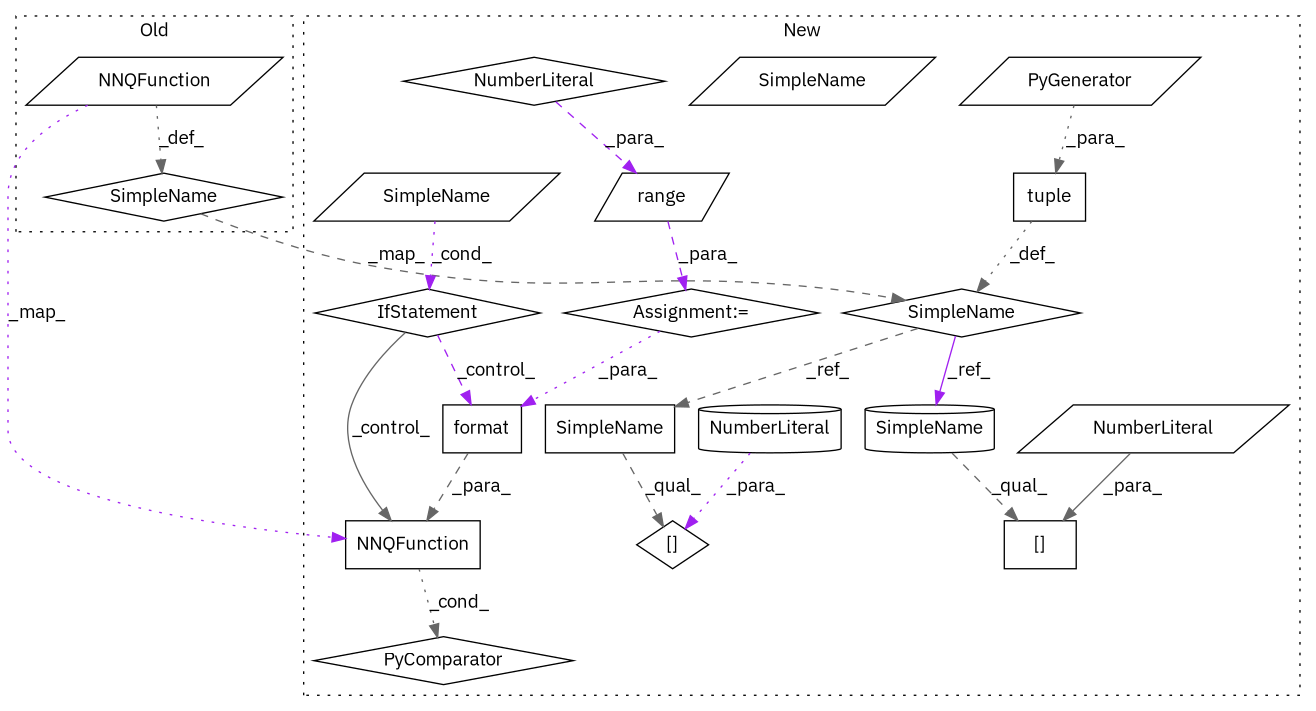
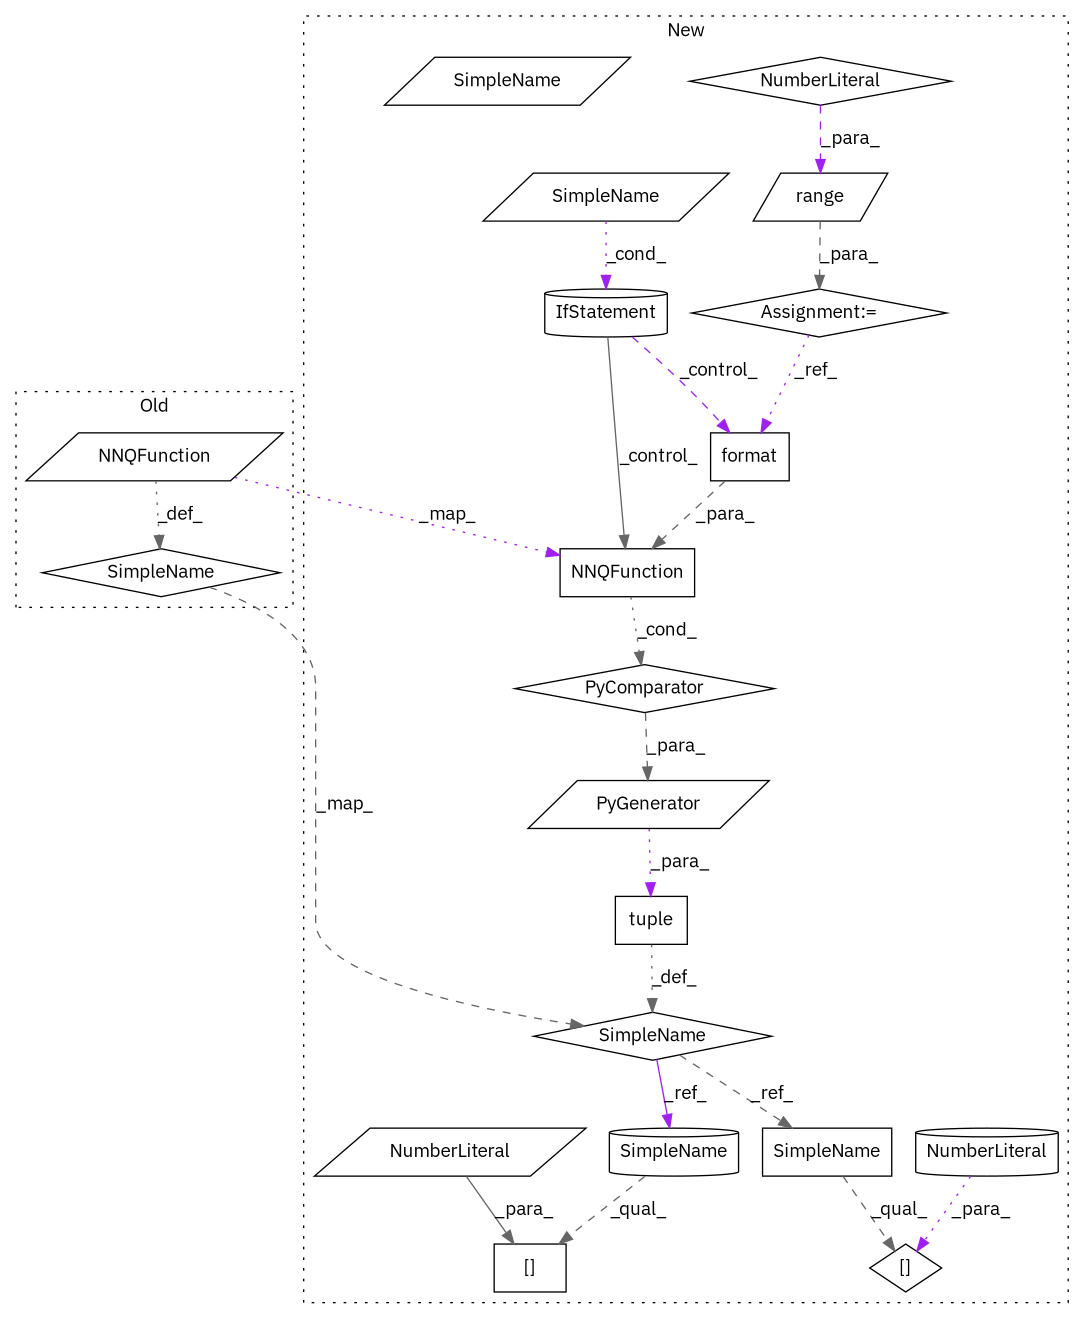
(1067, 133) -> (650, 856)
(675, 249) -> (820, 248)
(428, 313) -> (606, 313)
(629, 371) -> (816, 371)
none -> (646, 740)
